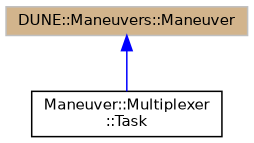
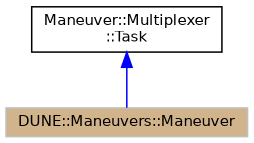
(127, 71) -> (127, 88)
